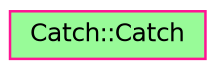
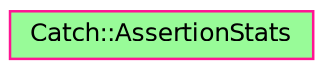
(108, 35) -> (162, 35)
